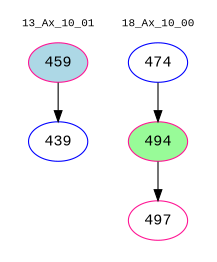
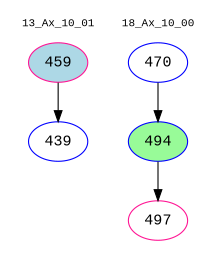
(158, 63) -> (158, 63)
(158, 142) -> (158, 142)
